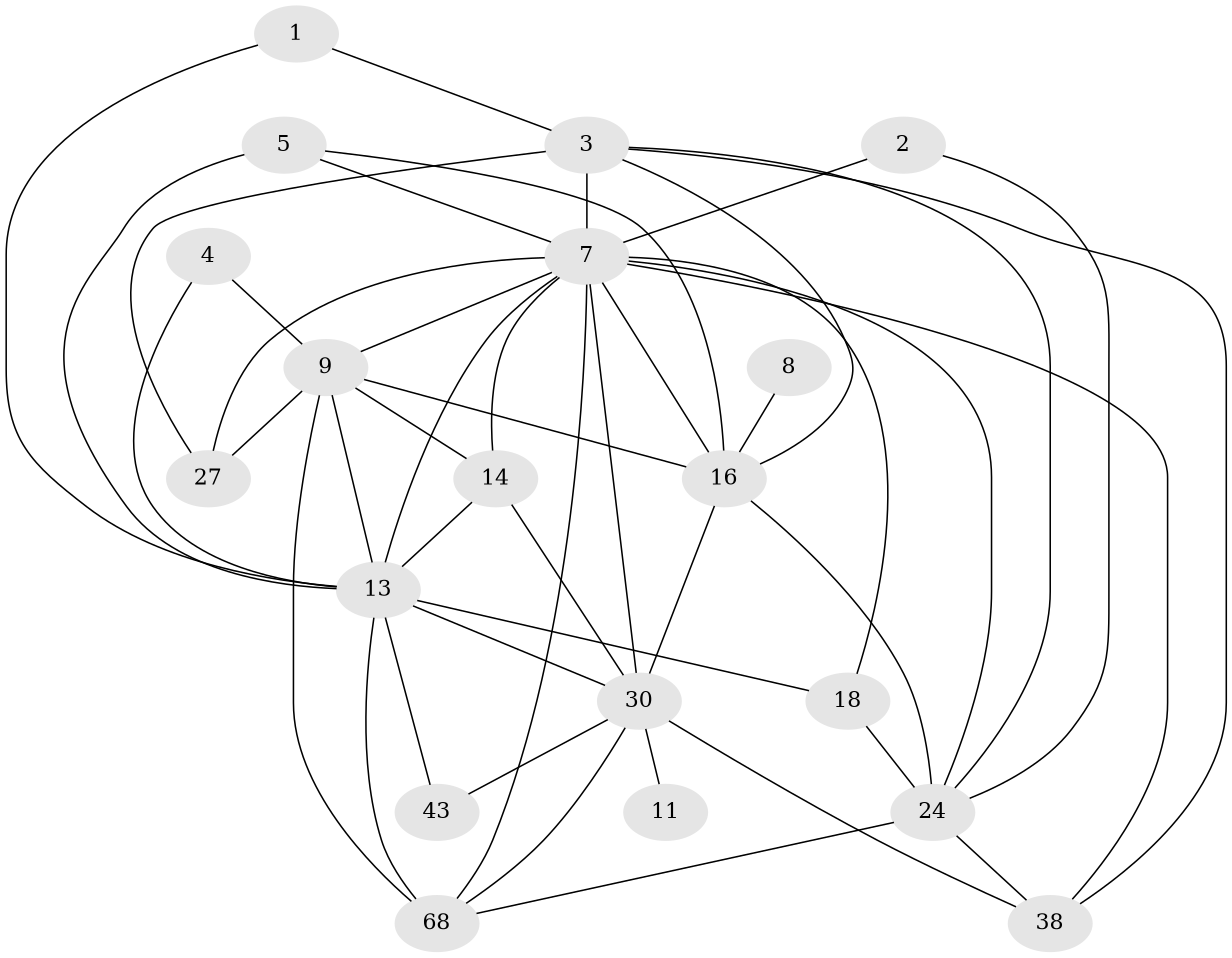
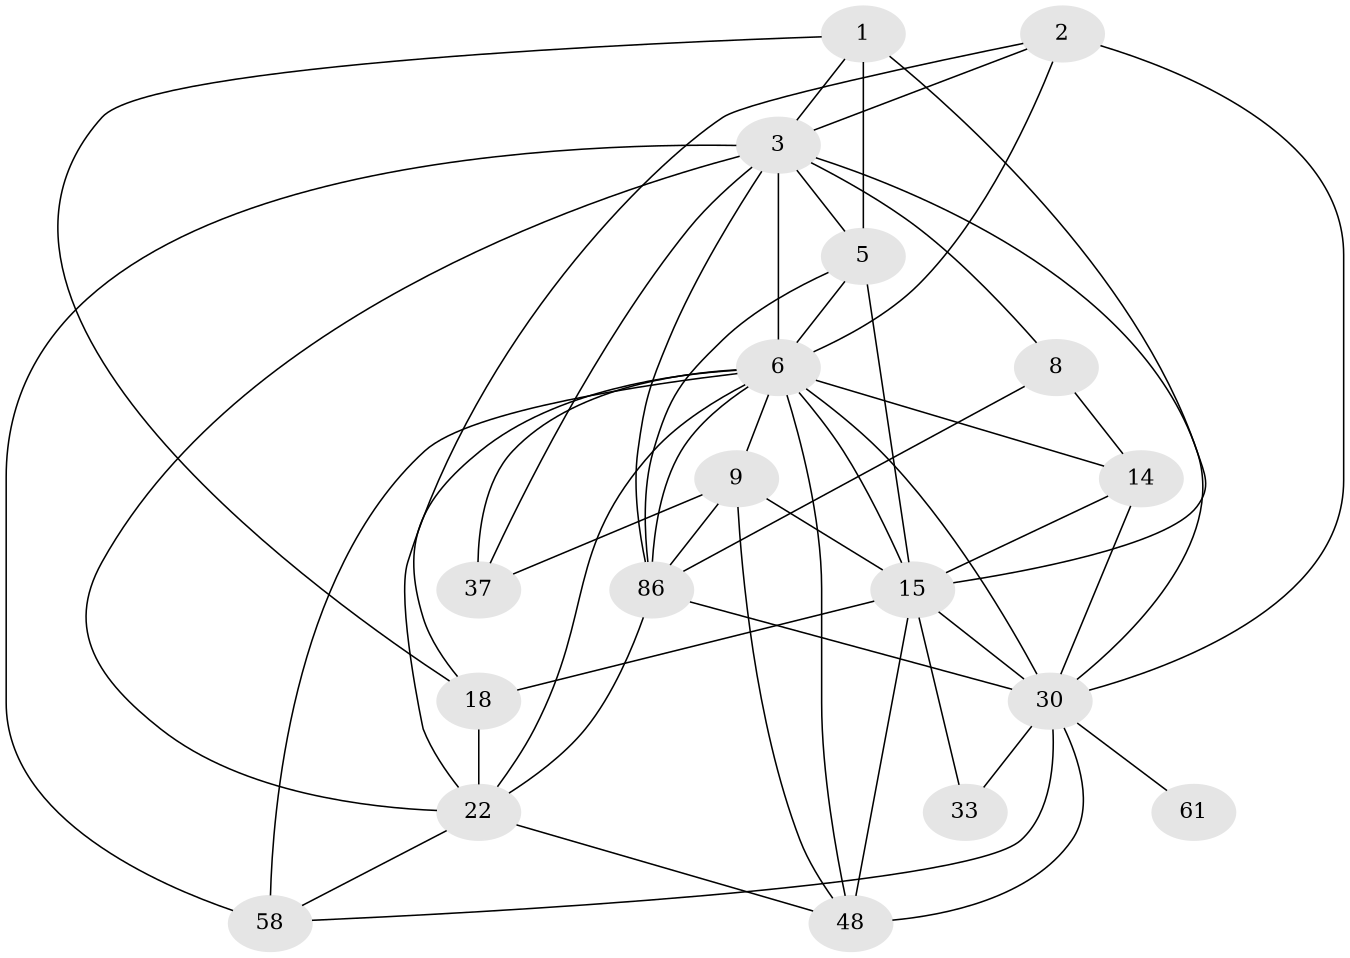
none -> (915, 92)
none -> (100, 122)
none -> (863, 145)
none -> (821, 201)
none -> (934, 240)
(208, 256) -> none
(587, 256) -> (778, 368)
none -> (1140, 355)
none -> (1344, 373)
(411, 423) -> (1099, 423)
(208, 479) -> (479, 590)
(724, 479) -> (652, 590)
(378, 590) -> (913, 590)
(437, 812) -> (965, 812)
(666, 812) -> (1194, 812)
(933, 812) -> (479, 812)
(437, 924) -> (851, 924)
(1050, 924) -> (270, 924)
